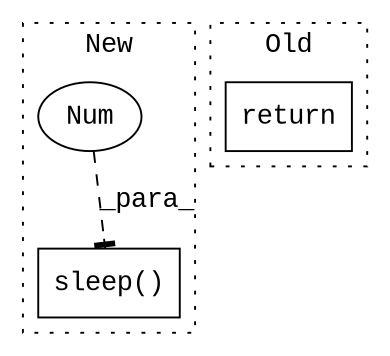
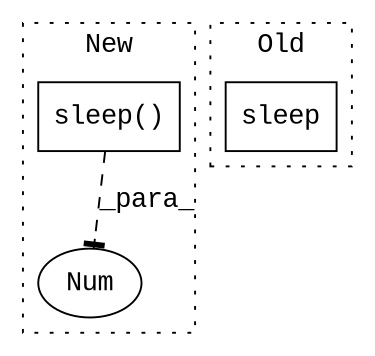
(289, 117) -> (281, 117)
(99, 195) -> (100, 195)
